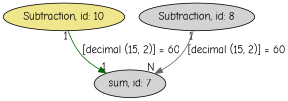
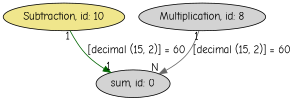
(197, 17) -> (202, 17)
(130, 84) -> (133, 84)
